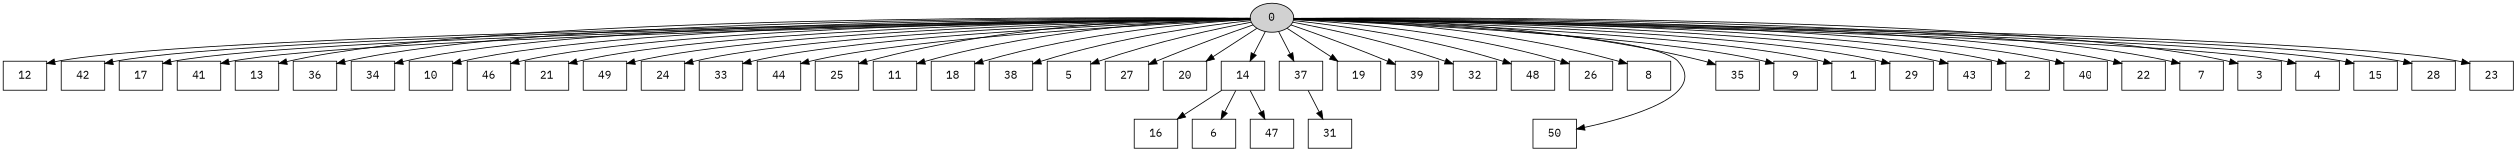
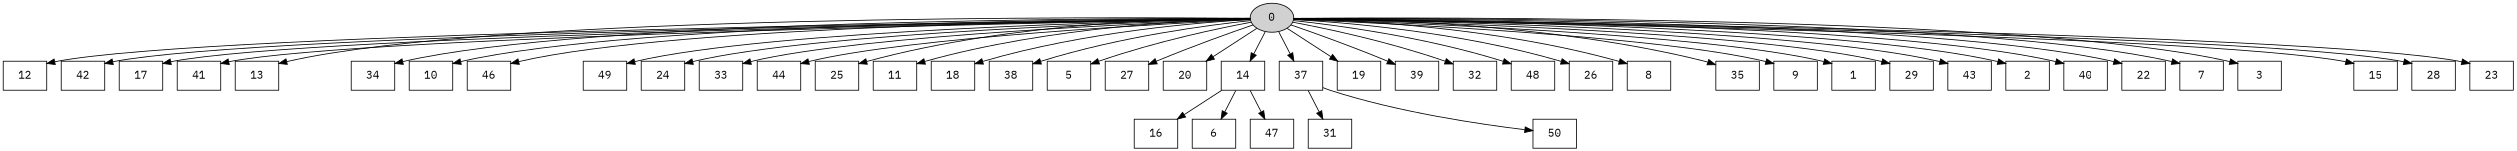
(1680, 64) -> (1423, 114)
(315, 76) -> none
(547, 76) -> none
(2318, 76) -> none
